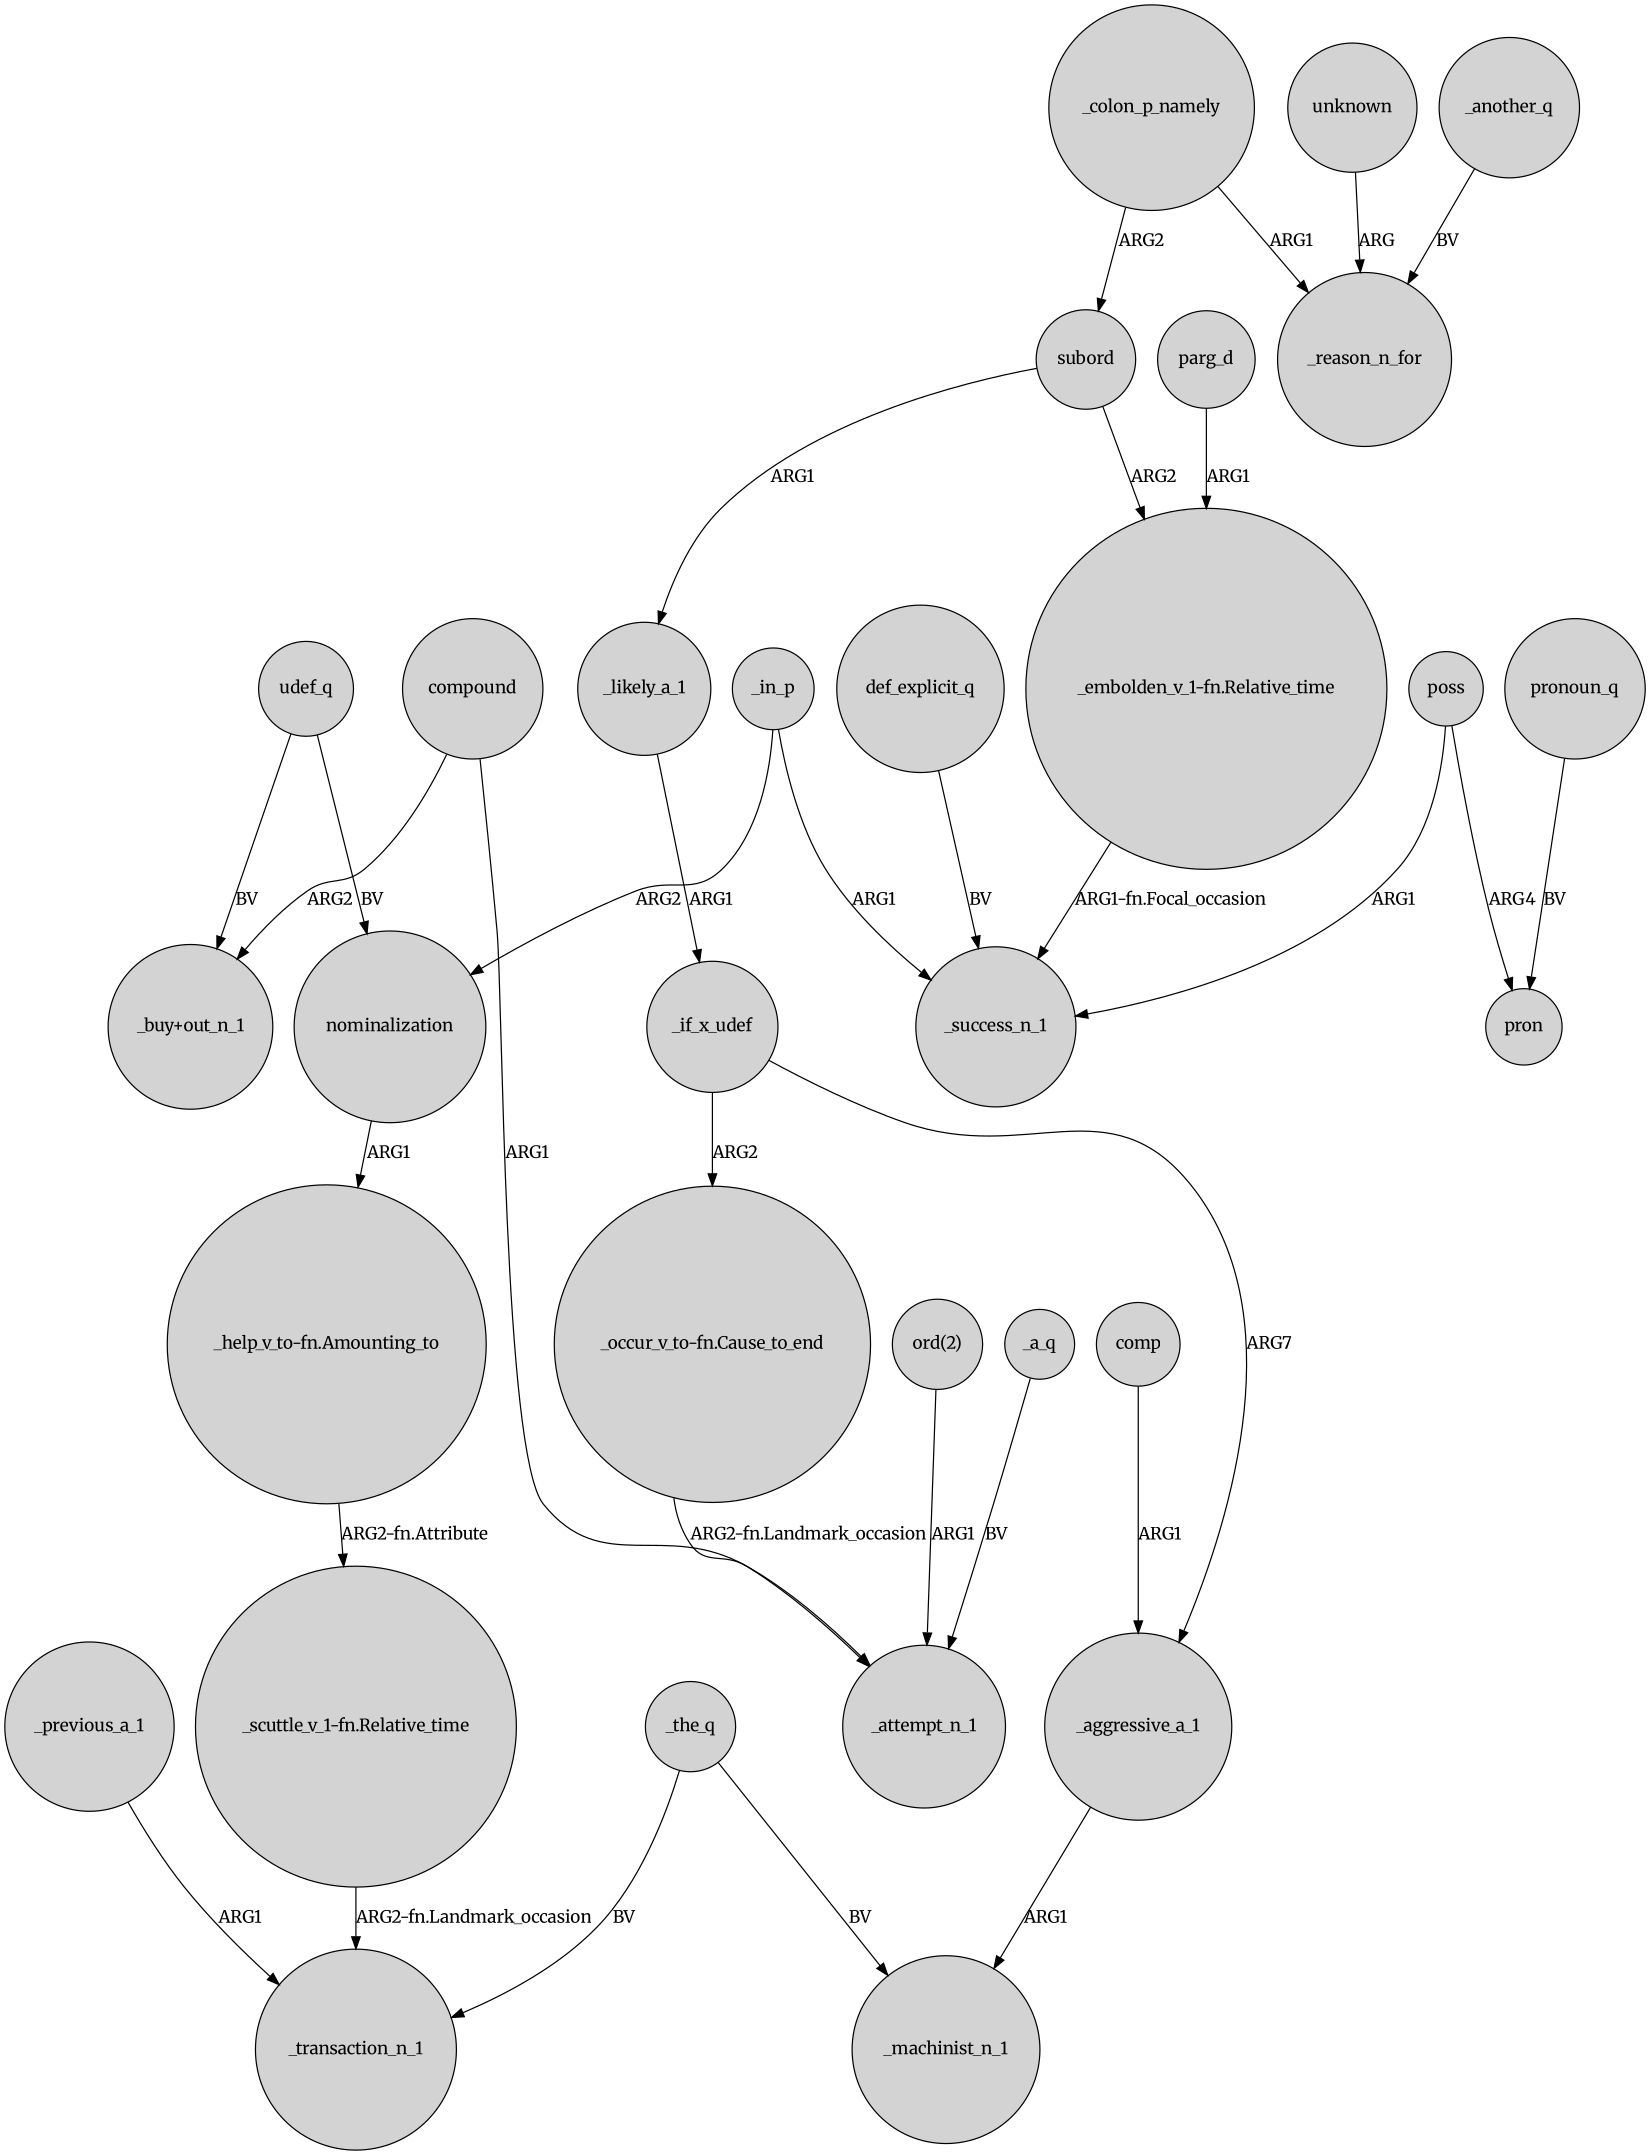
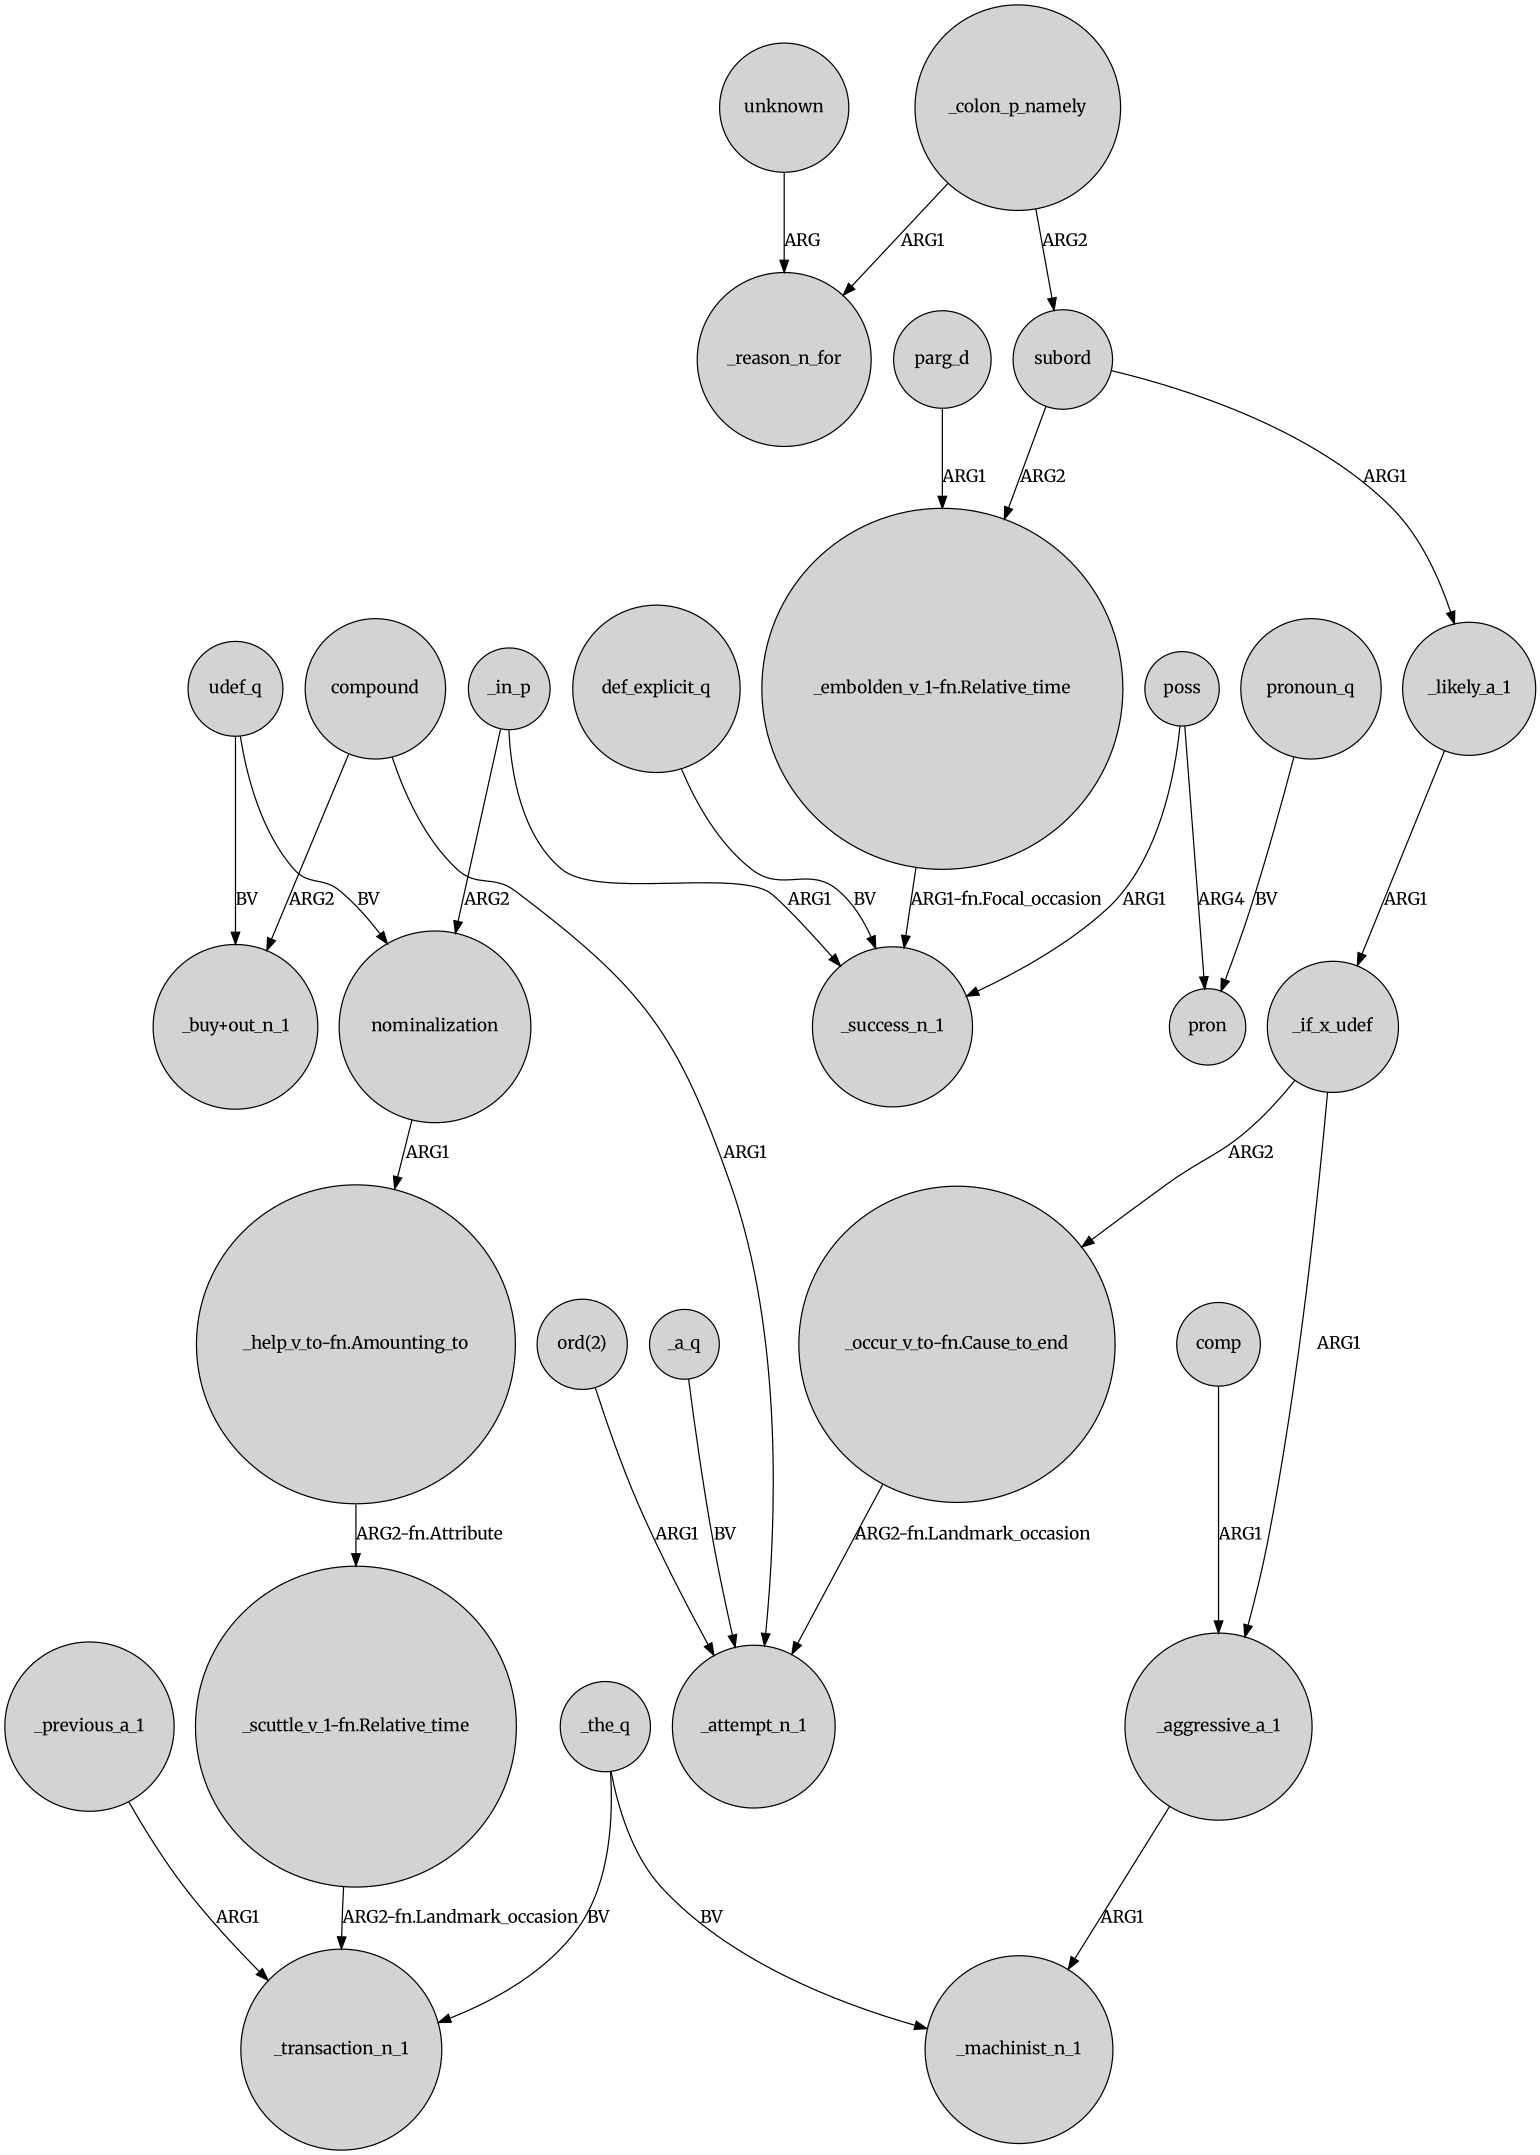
(1509, 108) -> none
(1270, 1344) -> (1339, 1344)
